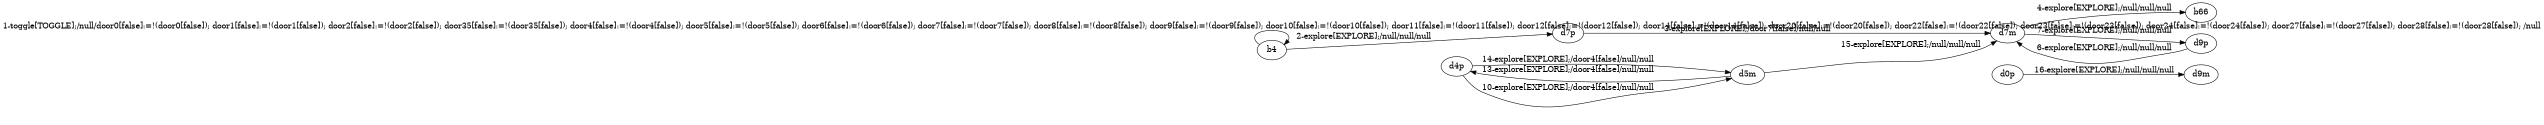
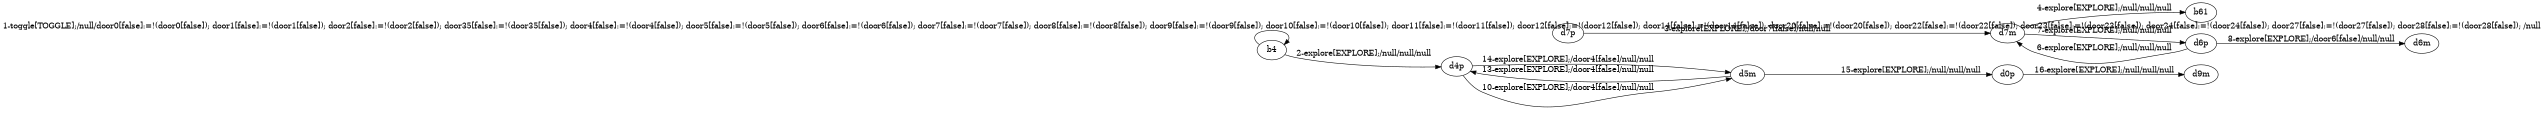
(2201, 13) -> (2201, 13)
(1417, 42) -> (1360, 65)
(2201, 44) -> (2201, 44)
none -> (2422, 44)
(1879, 62) -> (1876, 75)
